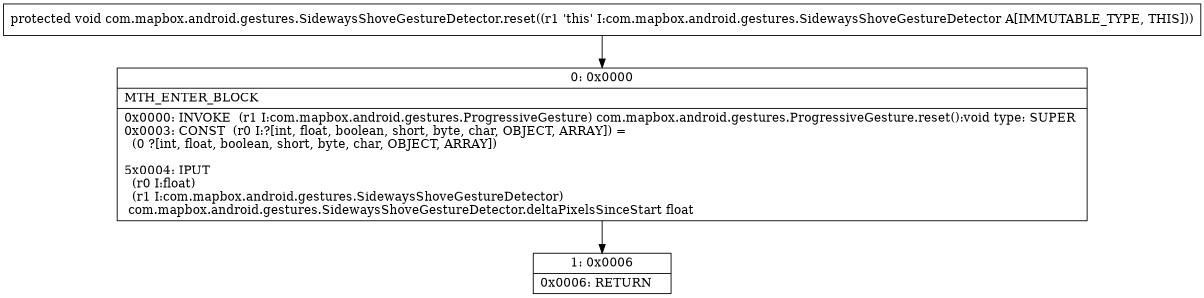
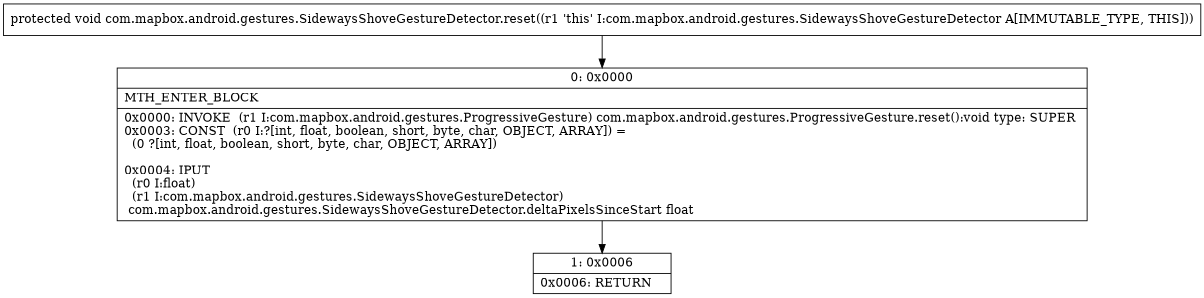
(171, 171) -> (171, 171)
